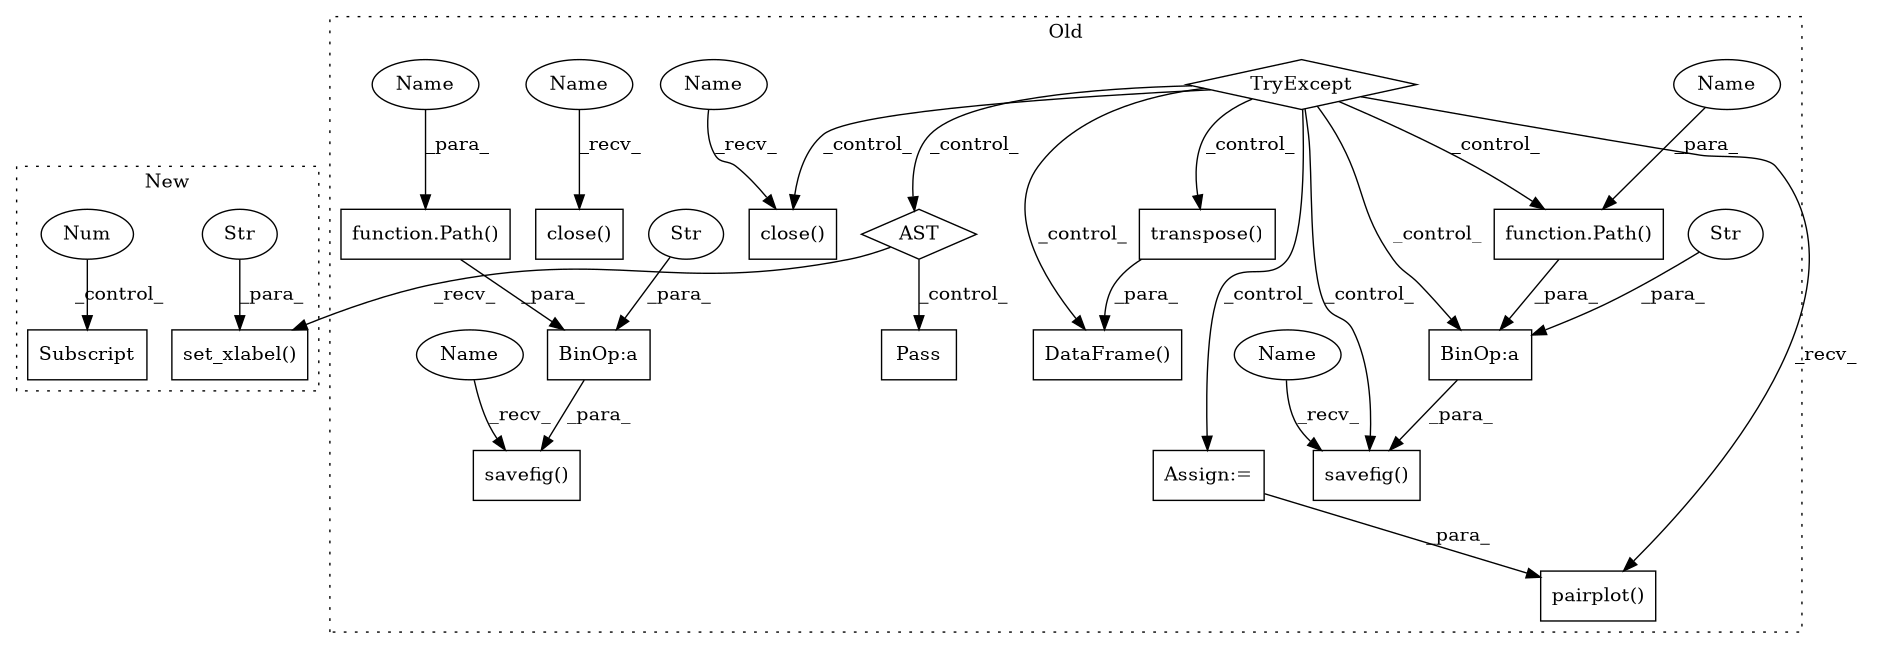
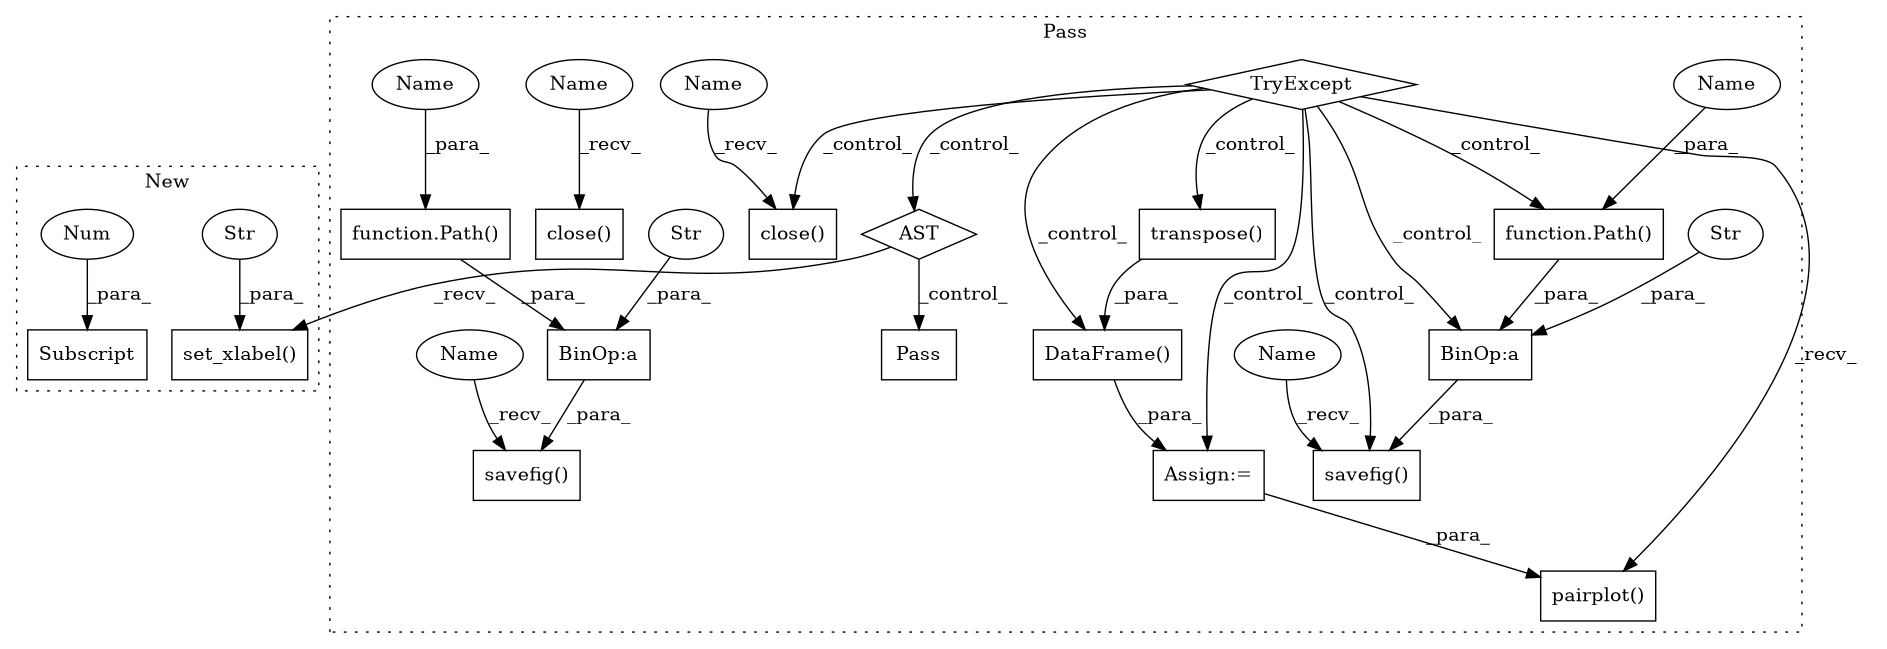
(1066, 33) -> (1066, 33)
(119, 295) -> (119, 295)
none -> (1130, 414)
